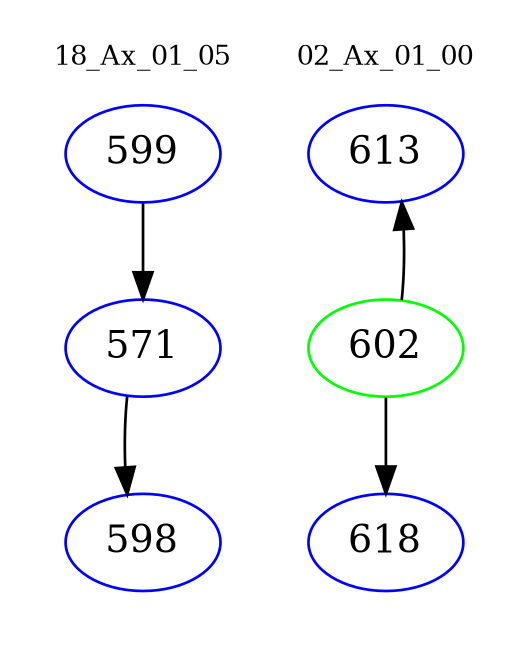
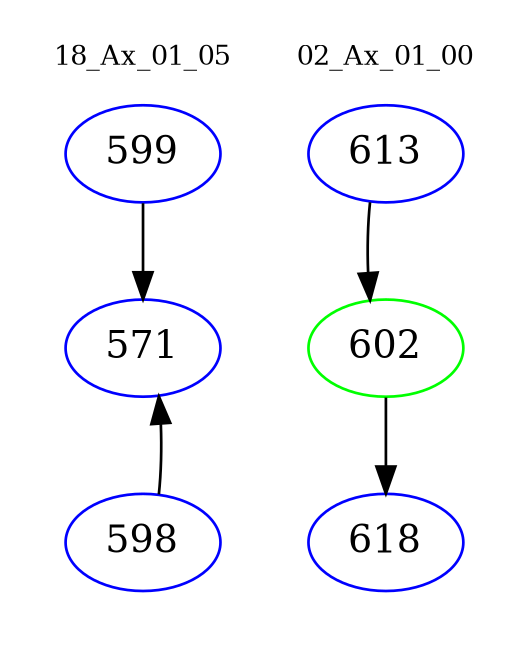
(404, 265) -> (368, 237)
(125, 432) -> (161, 459)
